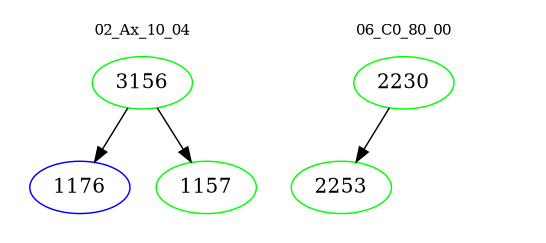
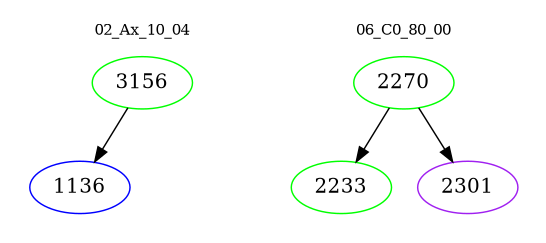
(404, 83) -> (404, 83)
(80, 187) -> (80, 187)
(206, 187) -> none
(341, 187) -> (341, 187)
none -> (468, 187)
